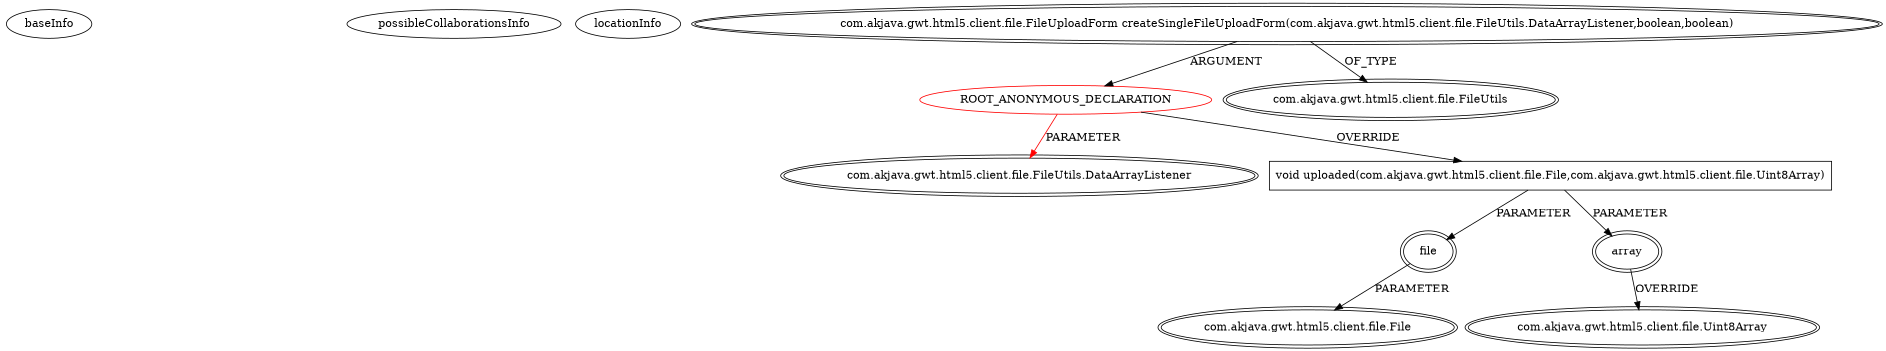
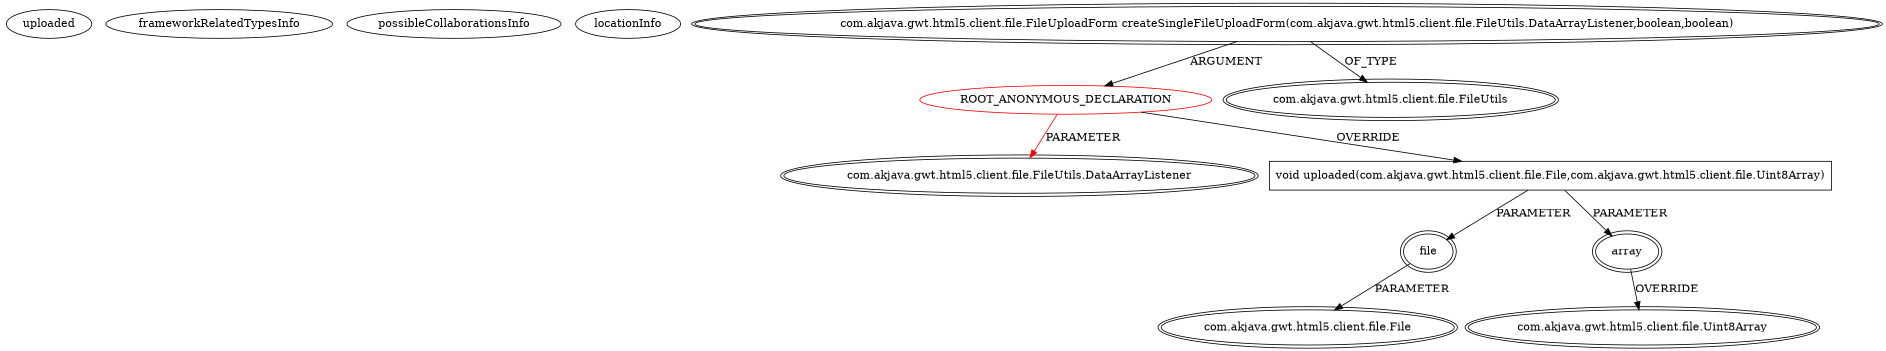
(49, 24) -> (49, 24)
none -> (219, 24)
